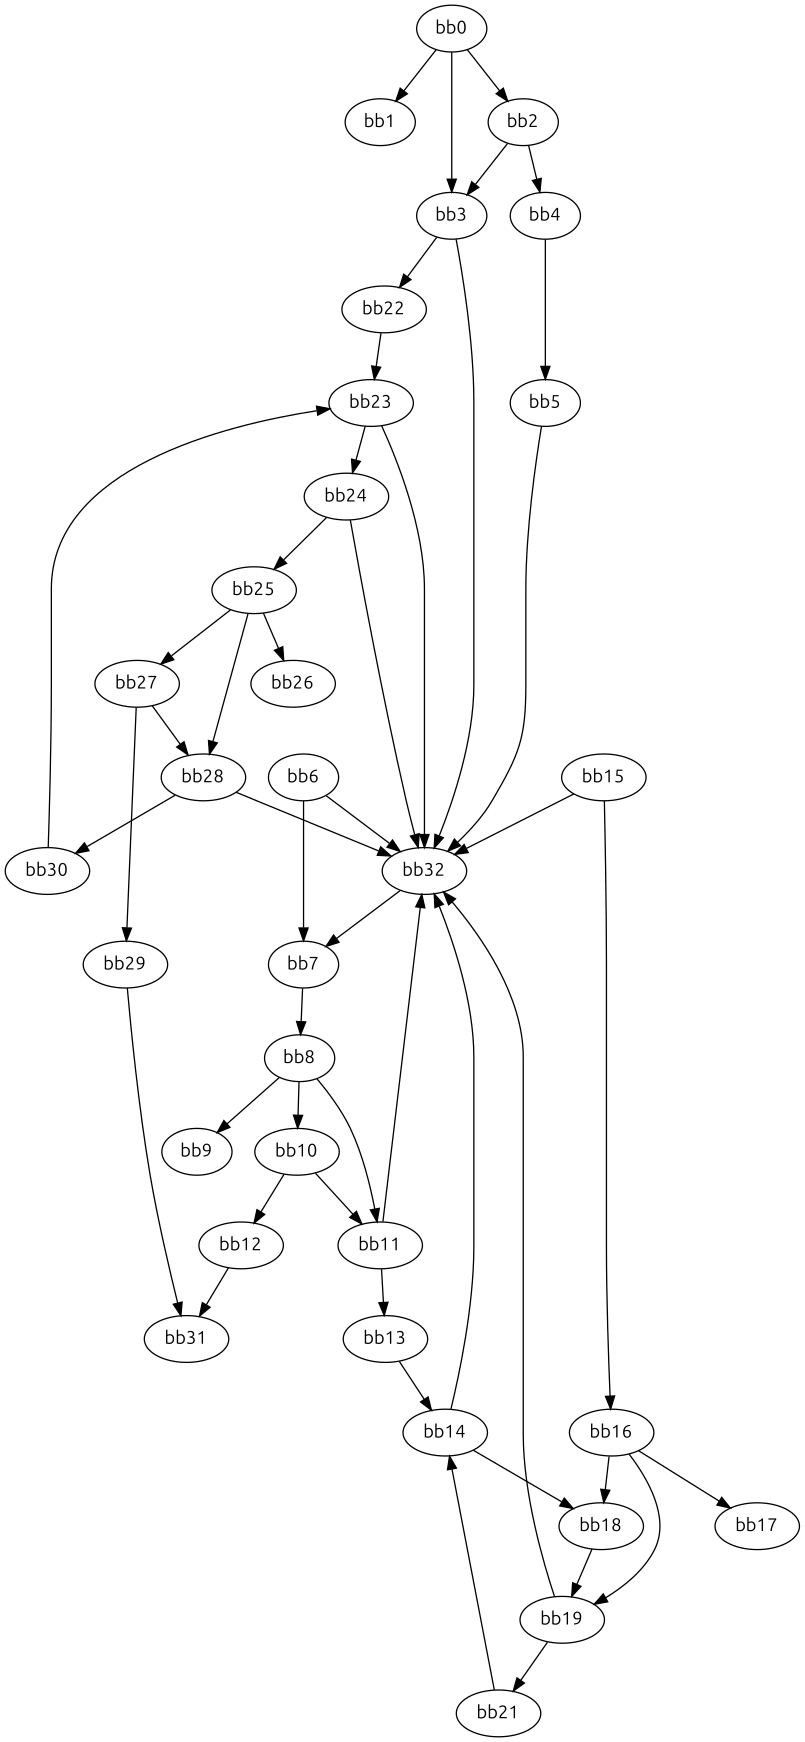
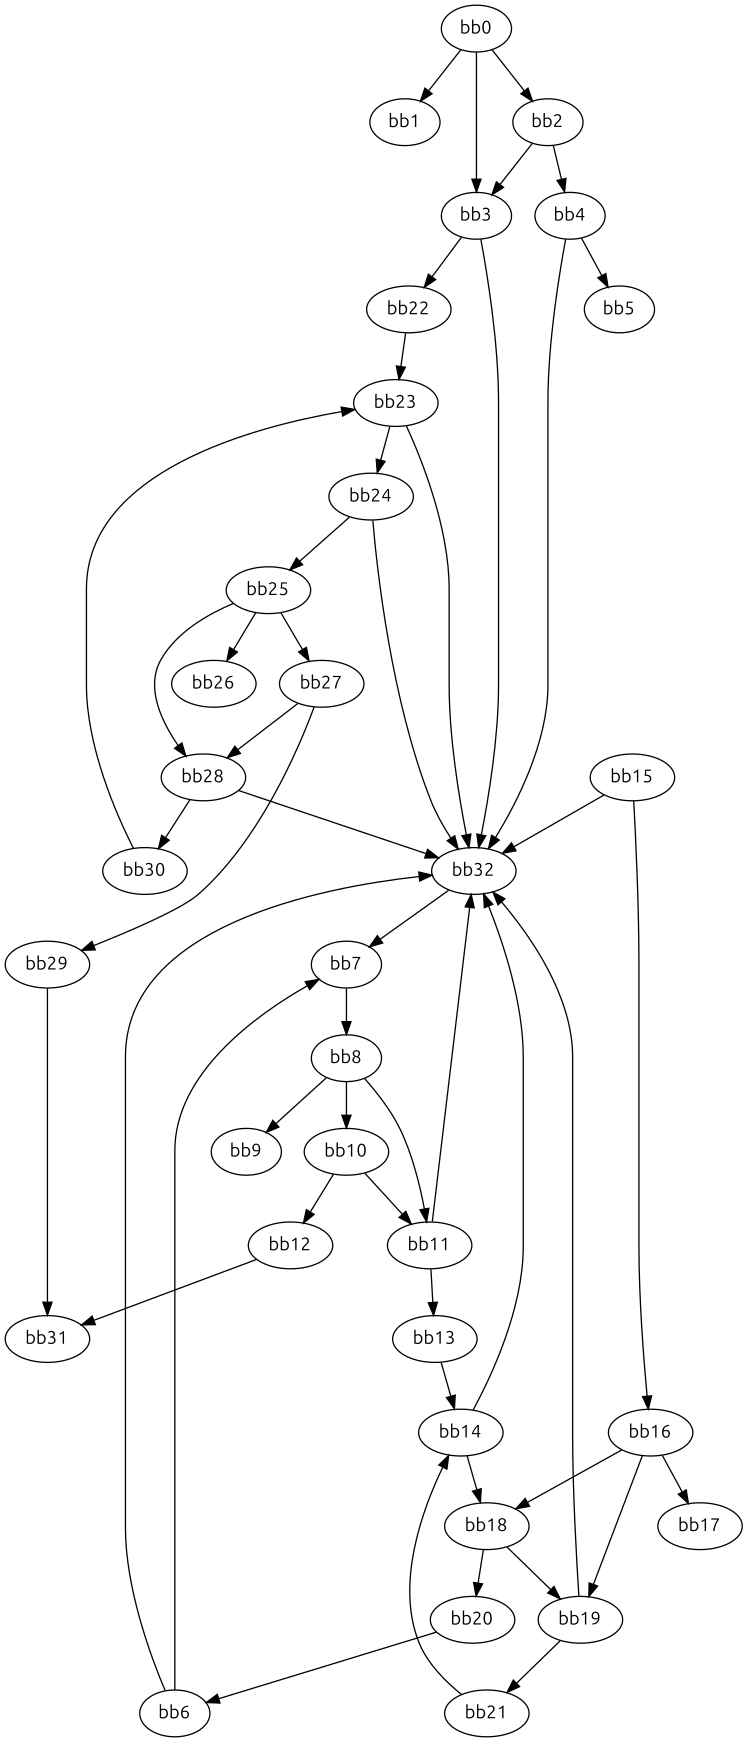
(526, 644) -> (548, 543)
none -> (473, 1620)
